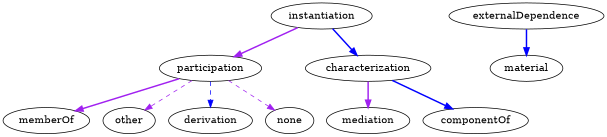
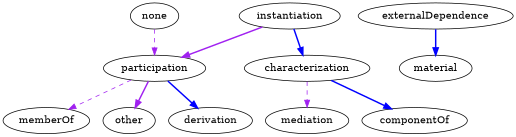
(211, 91) -> (180, 92)
(368, 91) -> (307, 91)
(172, 93) -> (143, 91)
(248, 93) -> (155, 39)
(131, 94) -> (103, 93)
